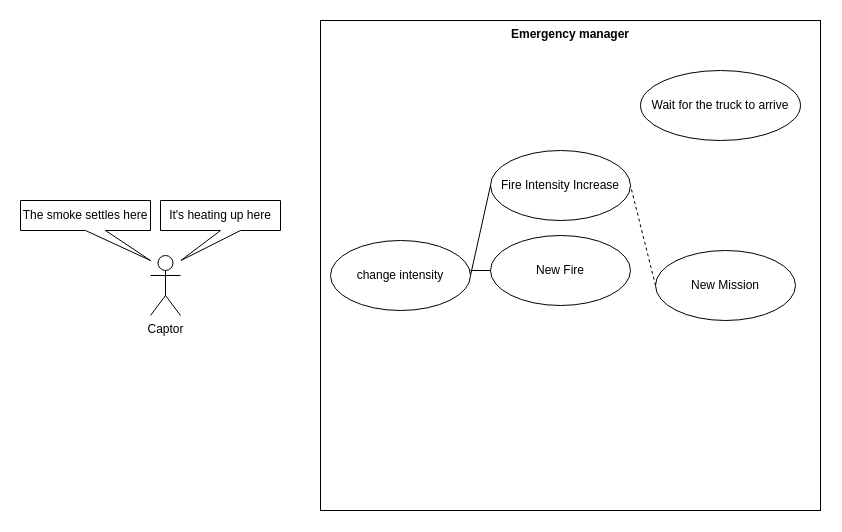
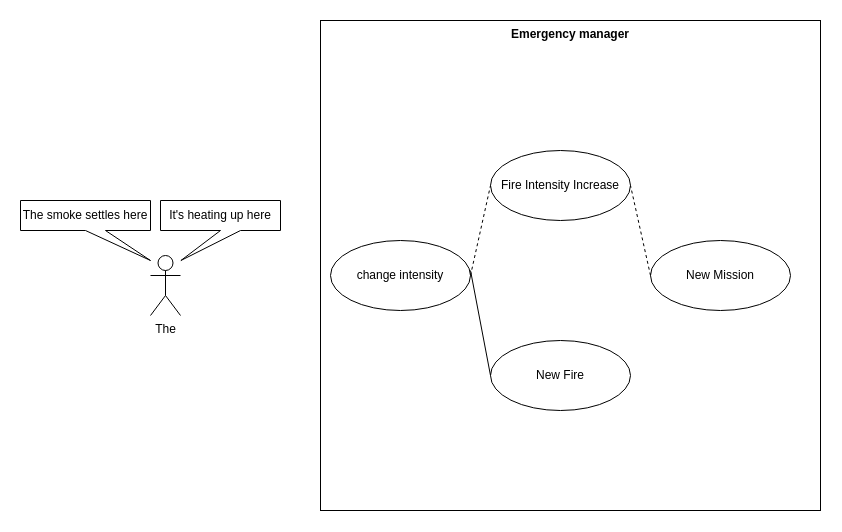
(721, 106) -> none
(481, 227) -> (481, 227)
(561, 271) -> (561, 376)
(726, 286) -> (721, 276)
(166, 330) -> (166, 330)
